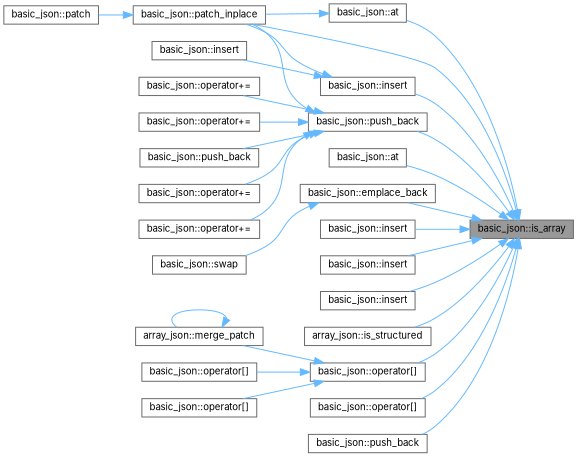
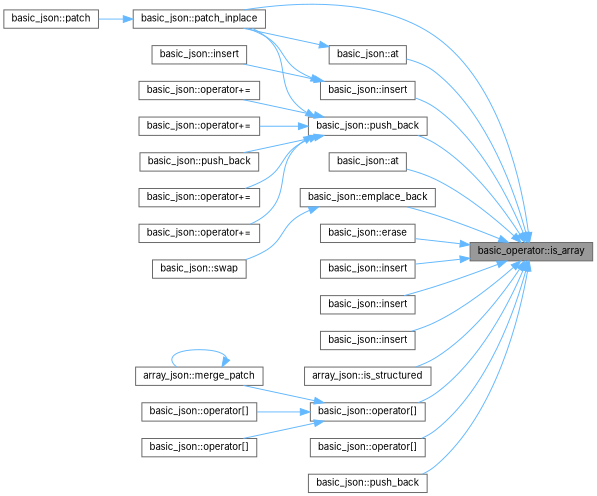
(522, 229) -> (531, 252)
none -> (368, 233)
